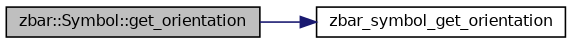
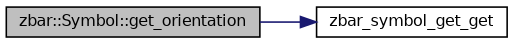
(441, 22) -> (412, 22)
